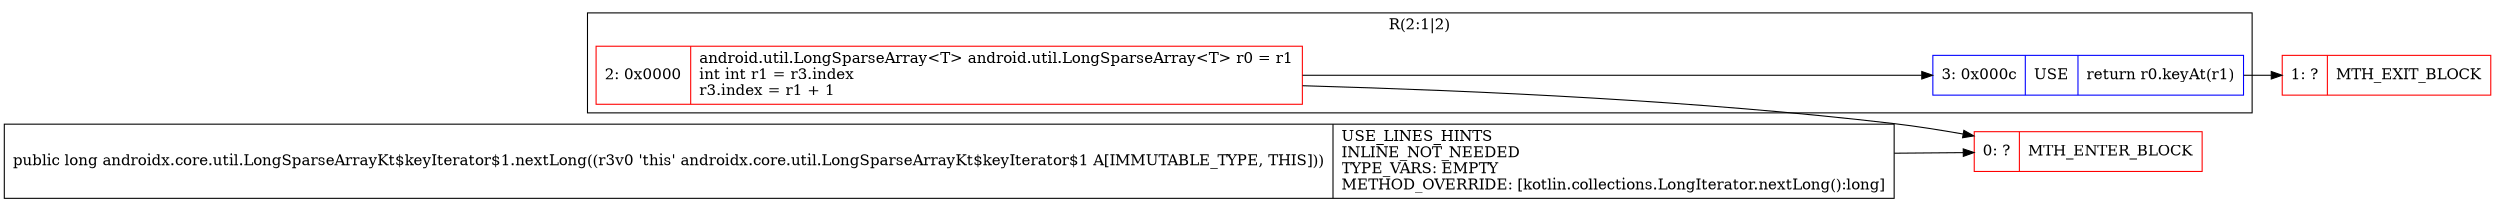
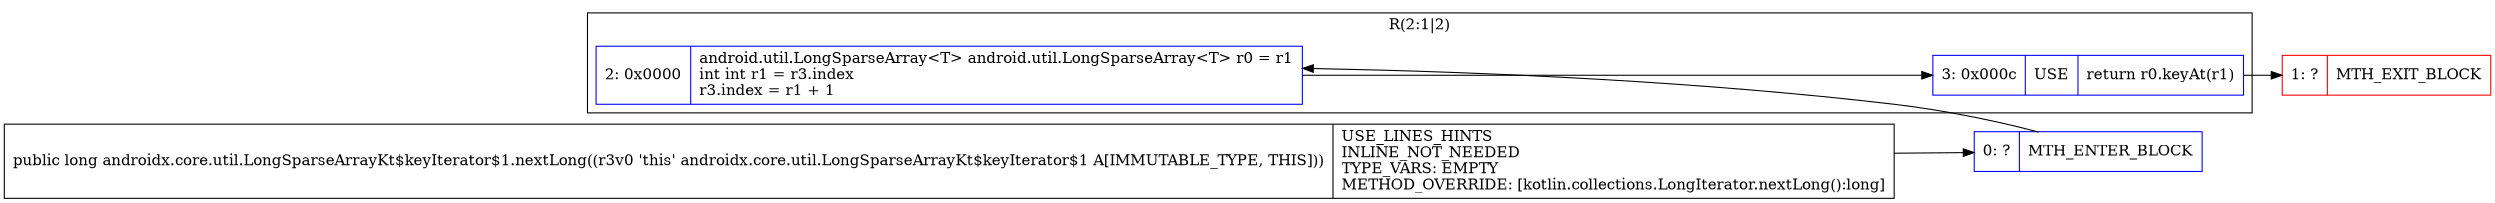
(949, 75) -> (949, 75)
(1634, 101) -> (1678, 84)
(2088, 152) -> (2088, 152)
